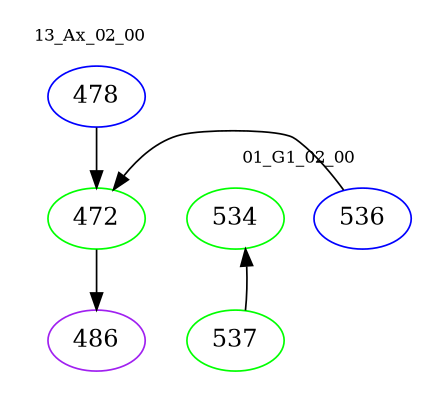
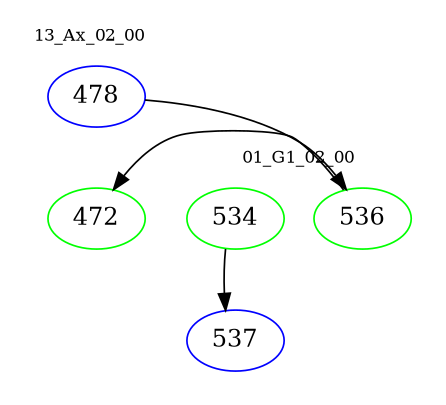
(97, 149) -> (248, 120)
(363, 219) -> (363, 219)
(247, 288) -> (224, 271)
(97, 341) -> none
(236, 341) -> (236, 341)
